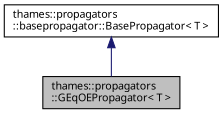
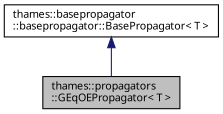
(111, 21) -> (111, 21)
